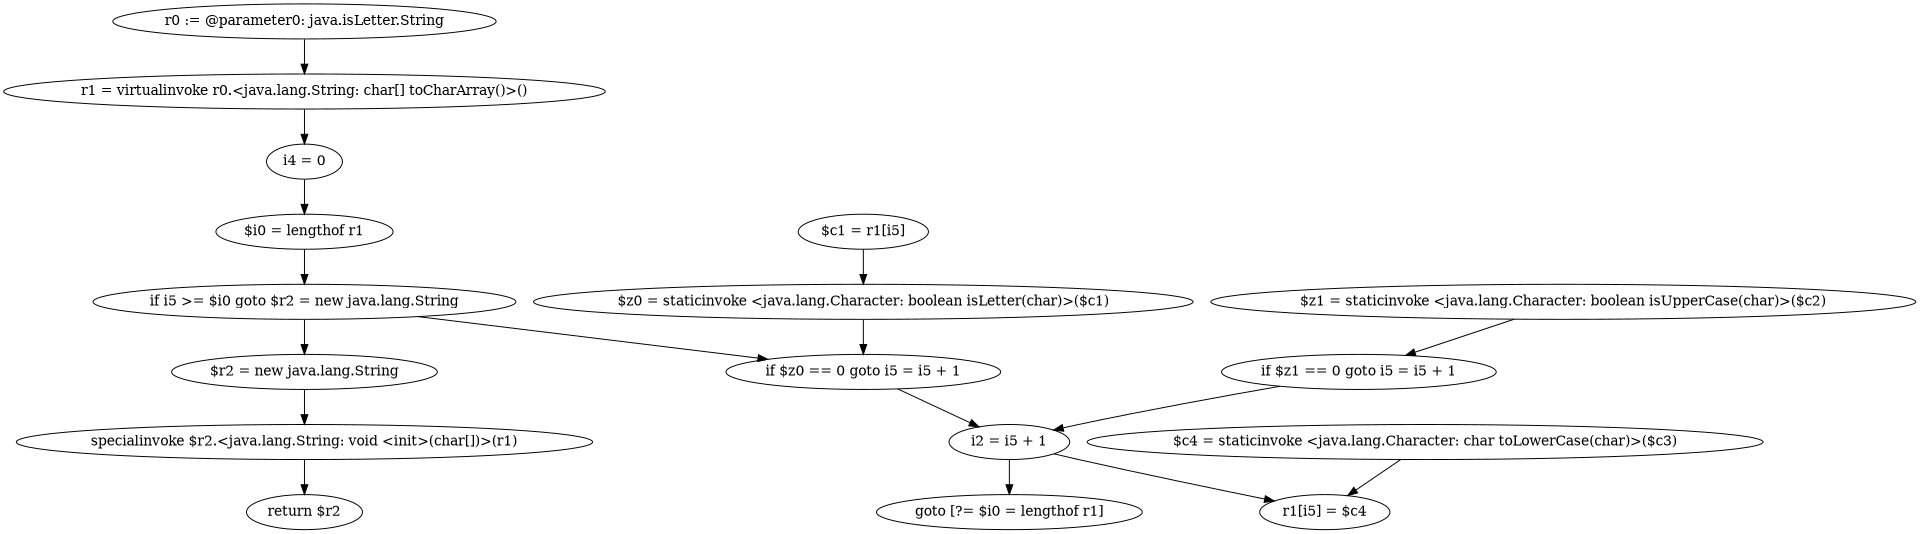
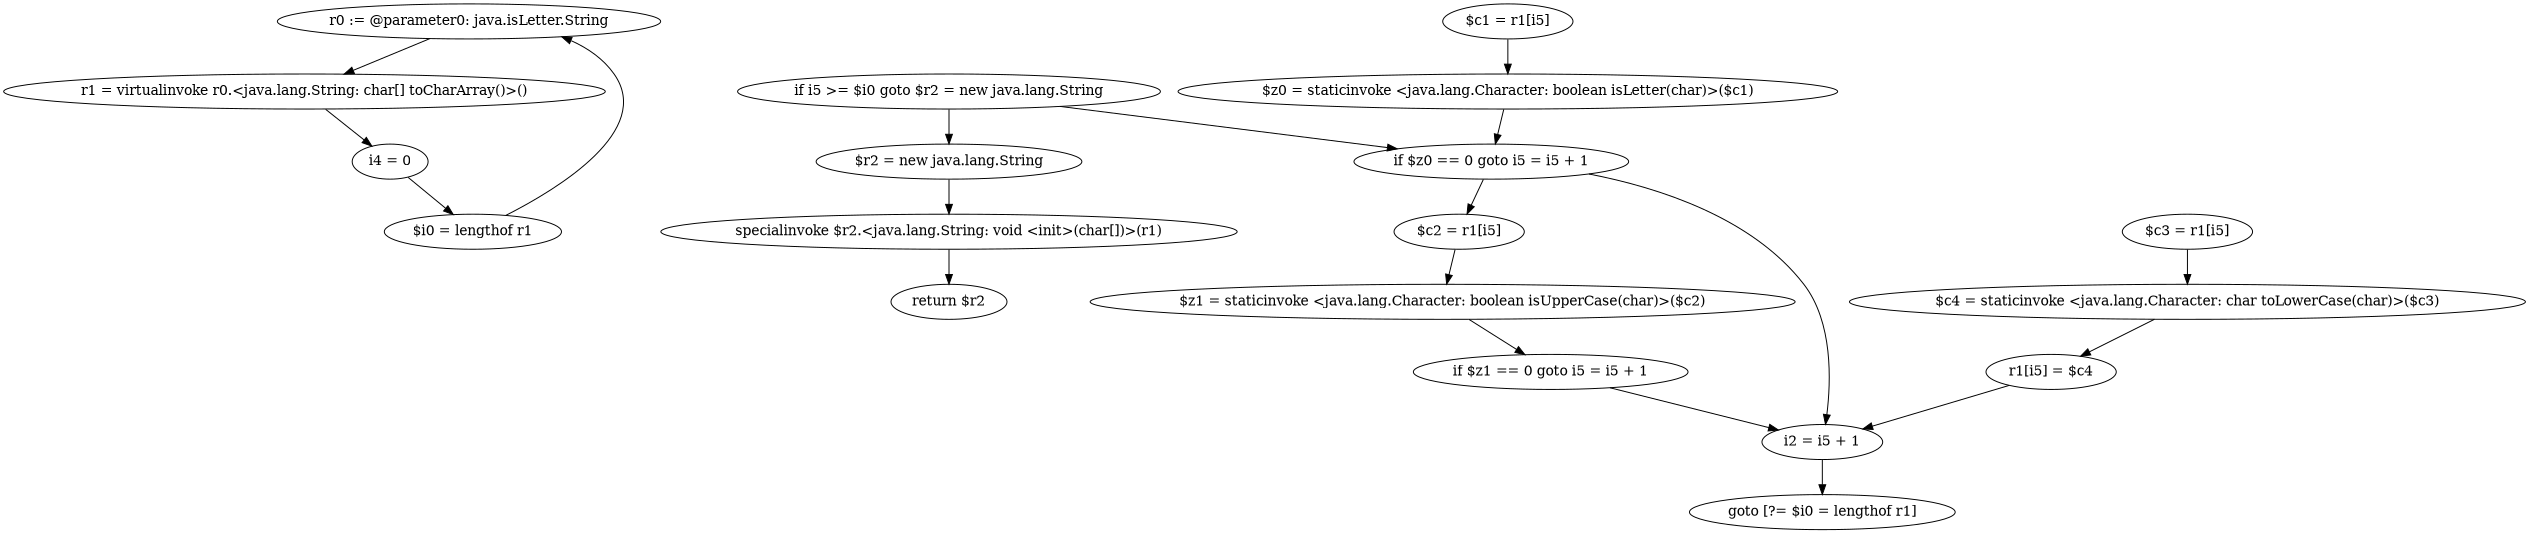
none -> (1459, 232)
none -> (2187, 232)
(304, 262) -> (608, 141)
(1159, 477) -> (1941, 406)
